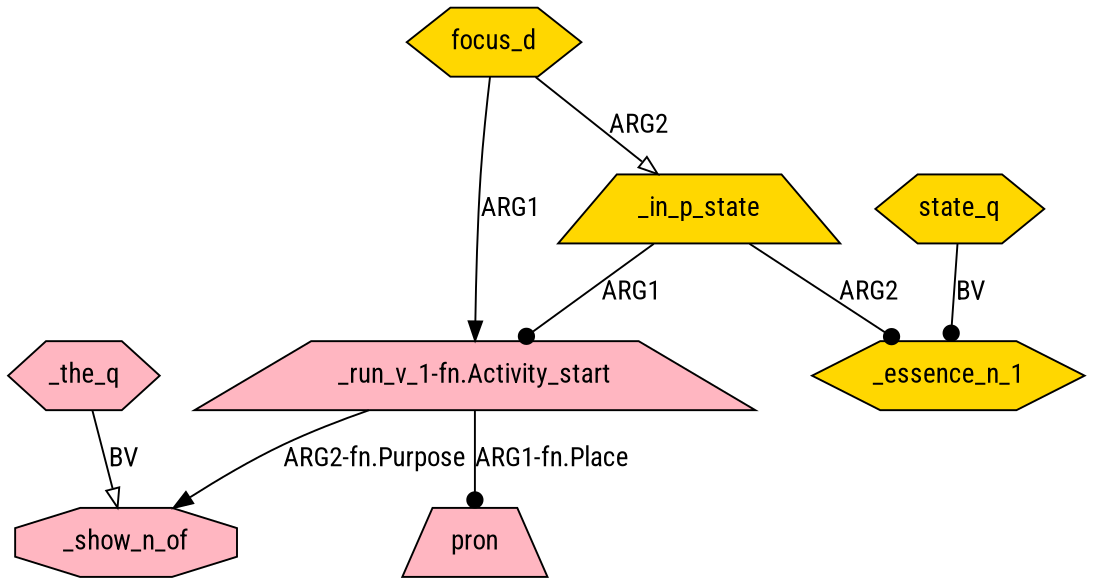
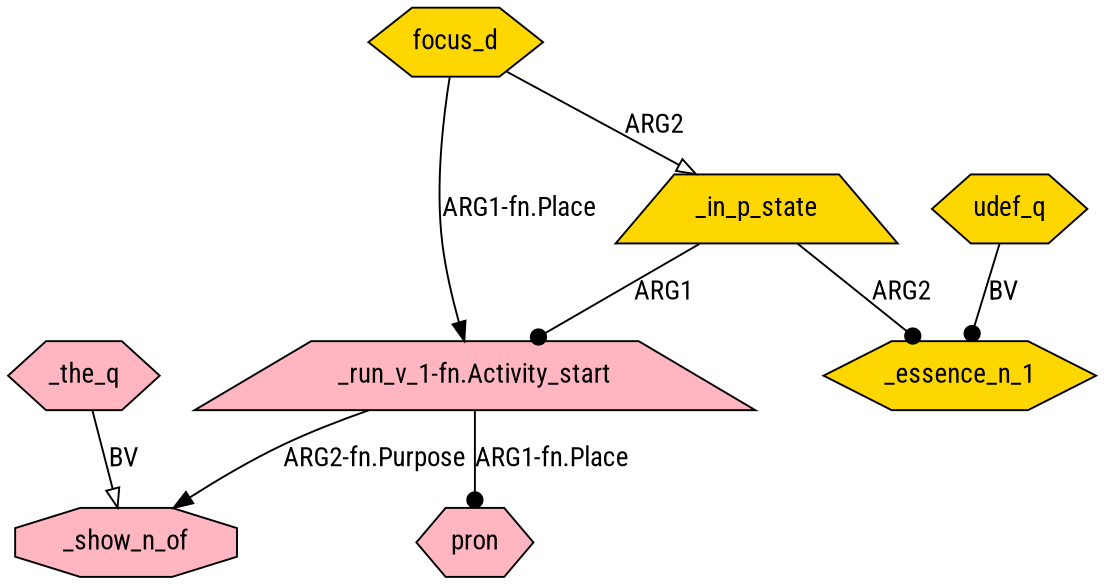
(510, 209) -> (520, 209)
(960, 209) -> (1010, 209)
(475, 542) -> (475, 542)
